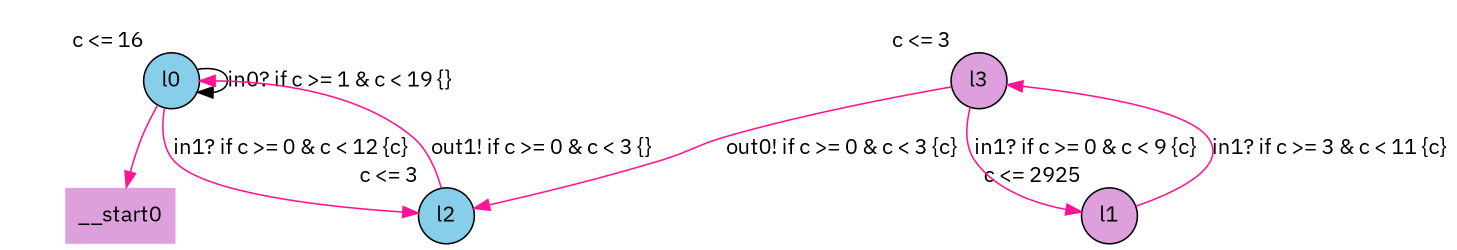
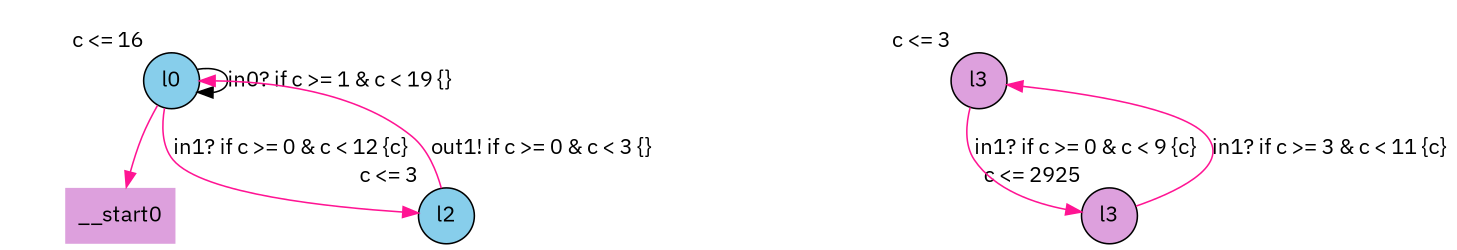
(719, 139) -> none
(1109, 216) -> (1109, 216)
